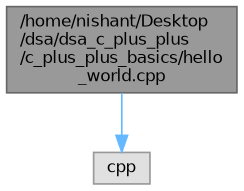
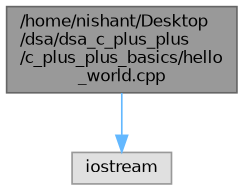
(122, 168) -> (122, 168)
